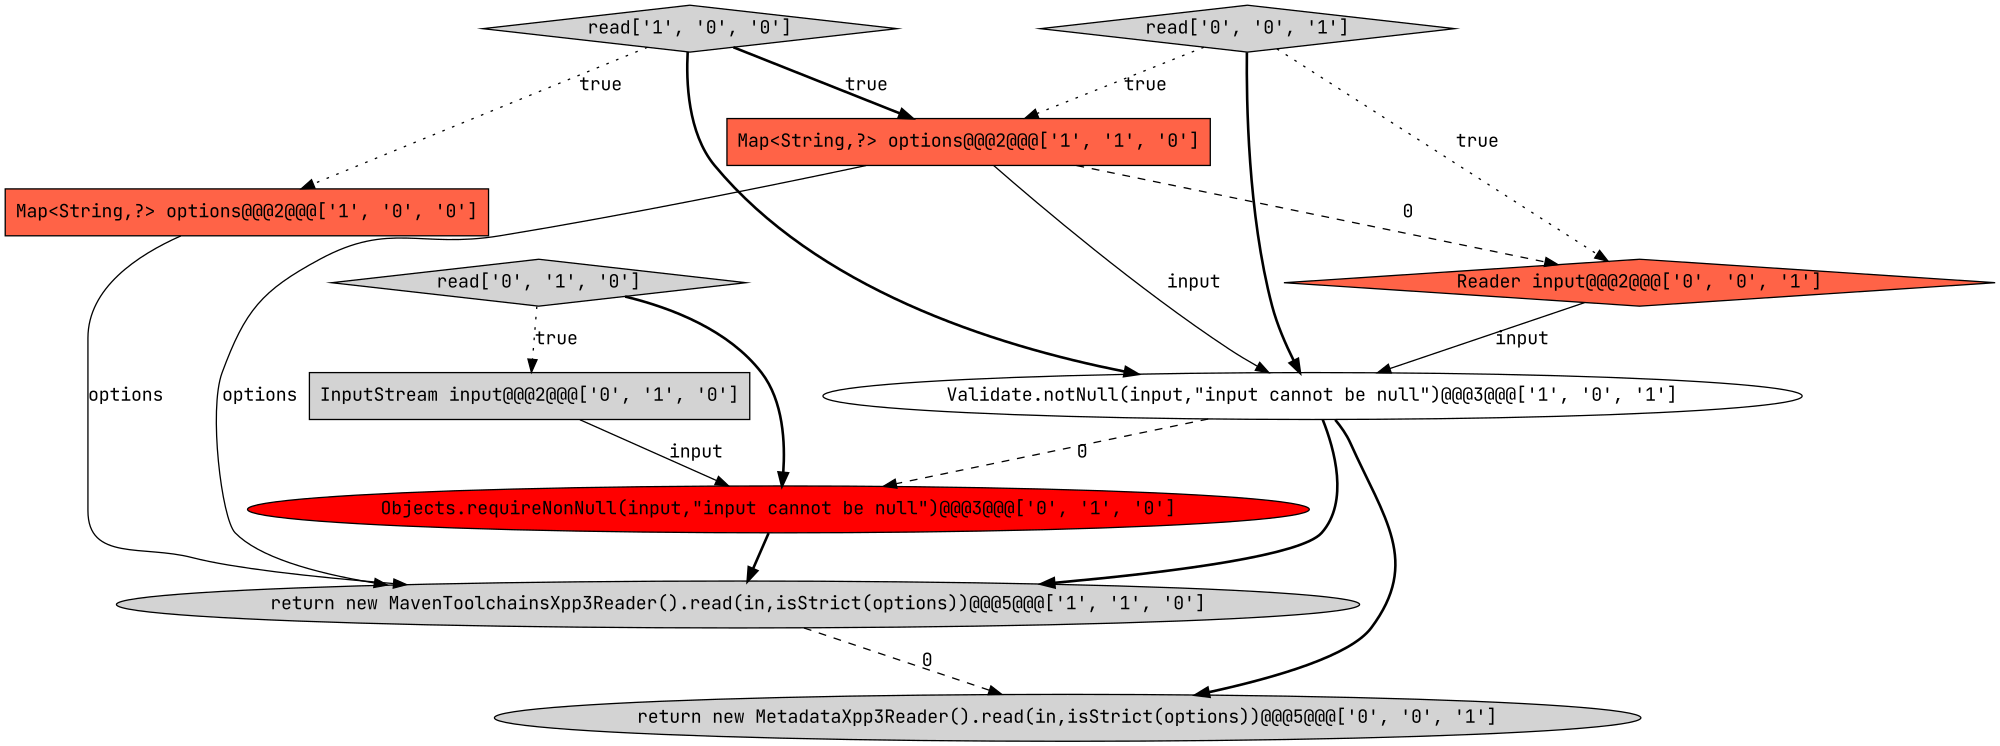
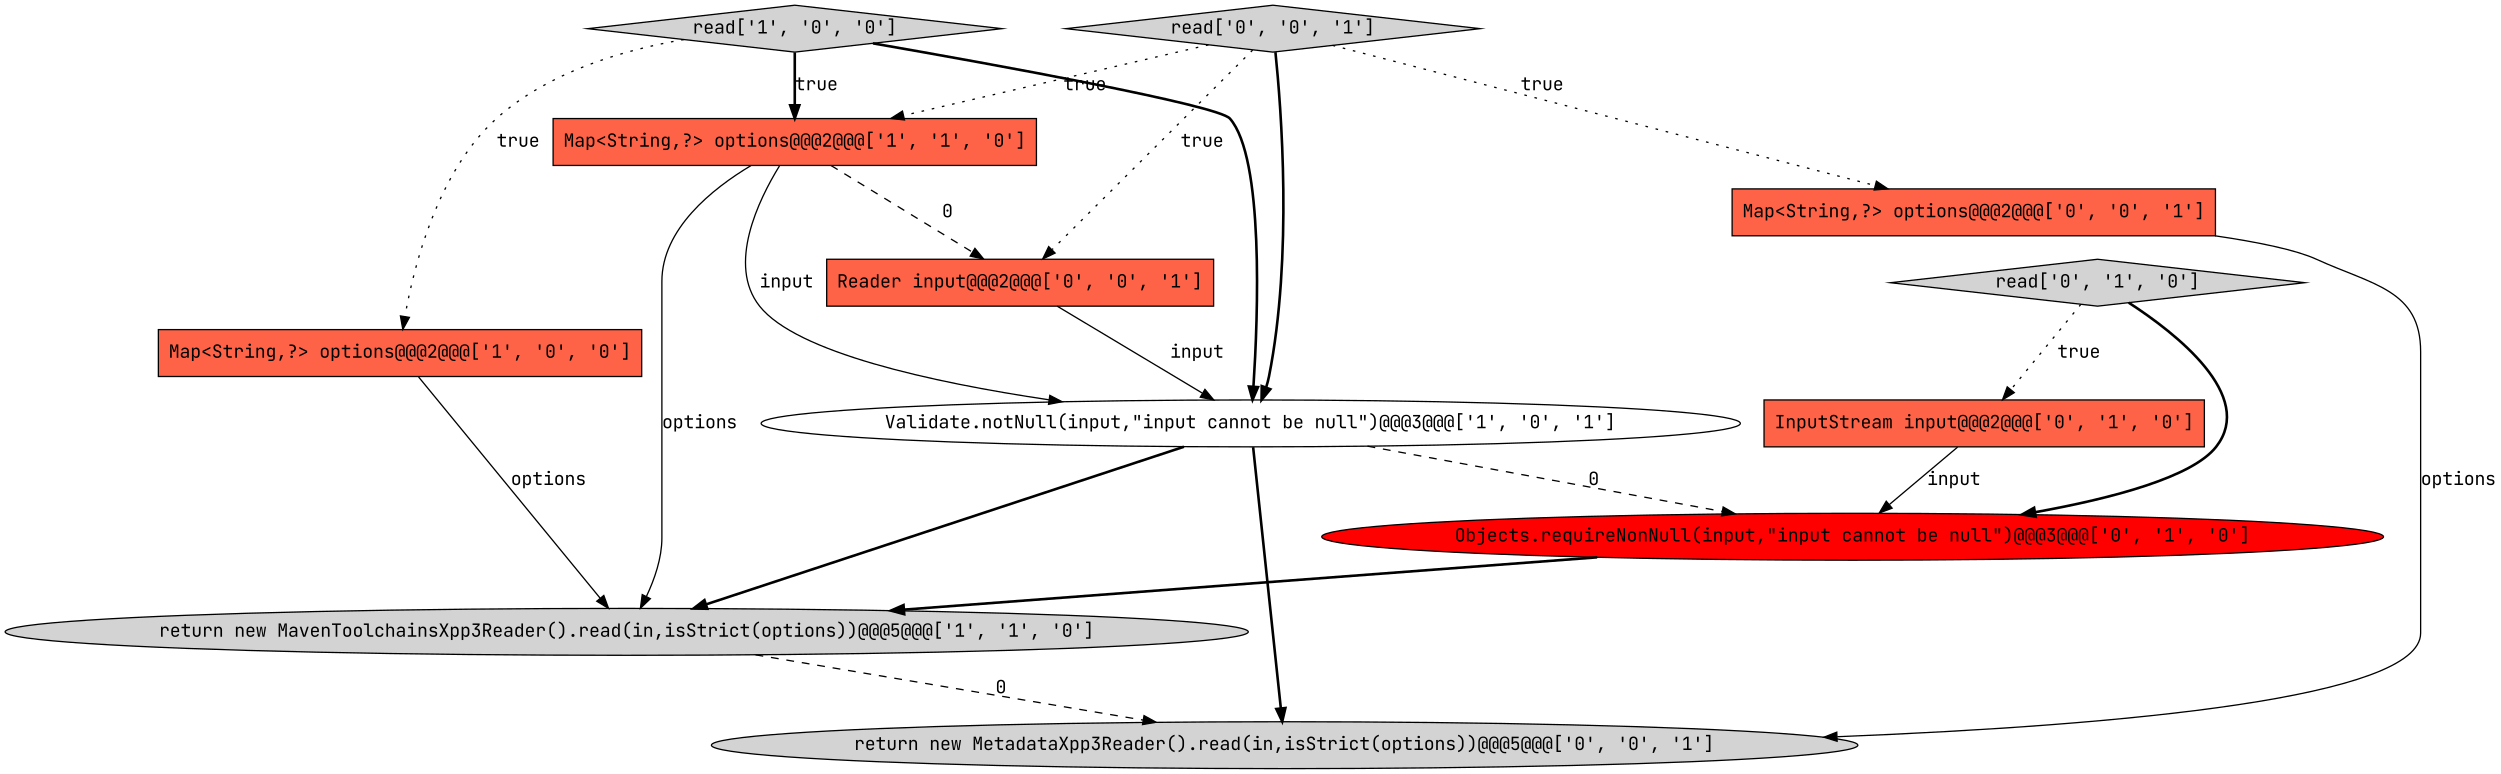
none -> (1974, 212)
(1640, 283) -> (1020, 283)
(530, 396) -> (1984, 423)
